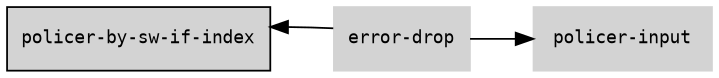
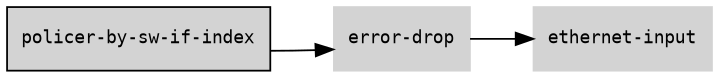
(311, 27) -> (293, 51)
(623, 39) -> (623, 39)
